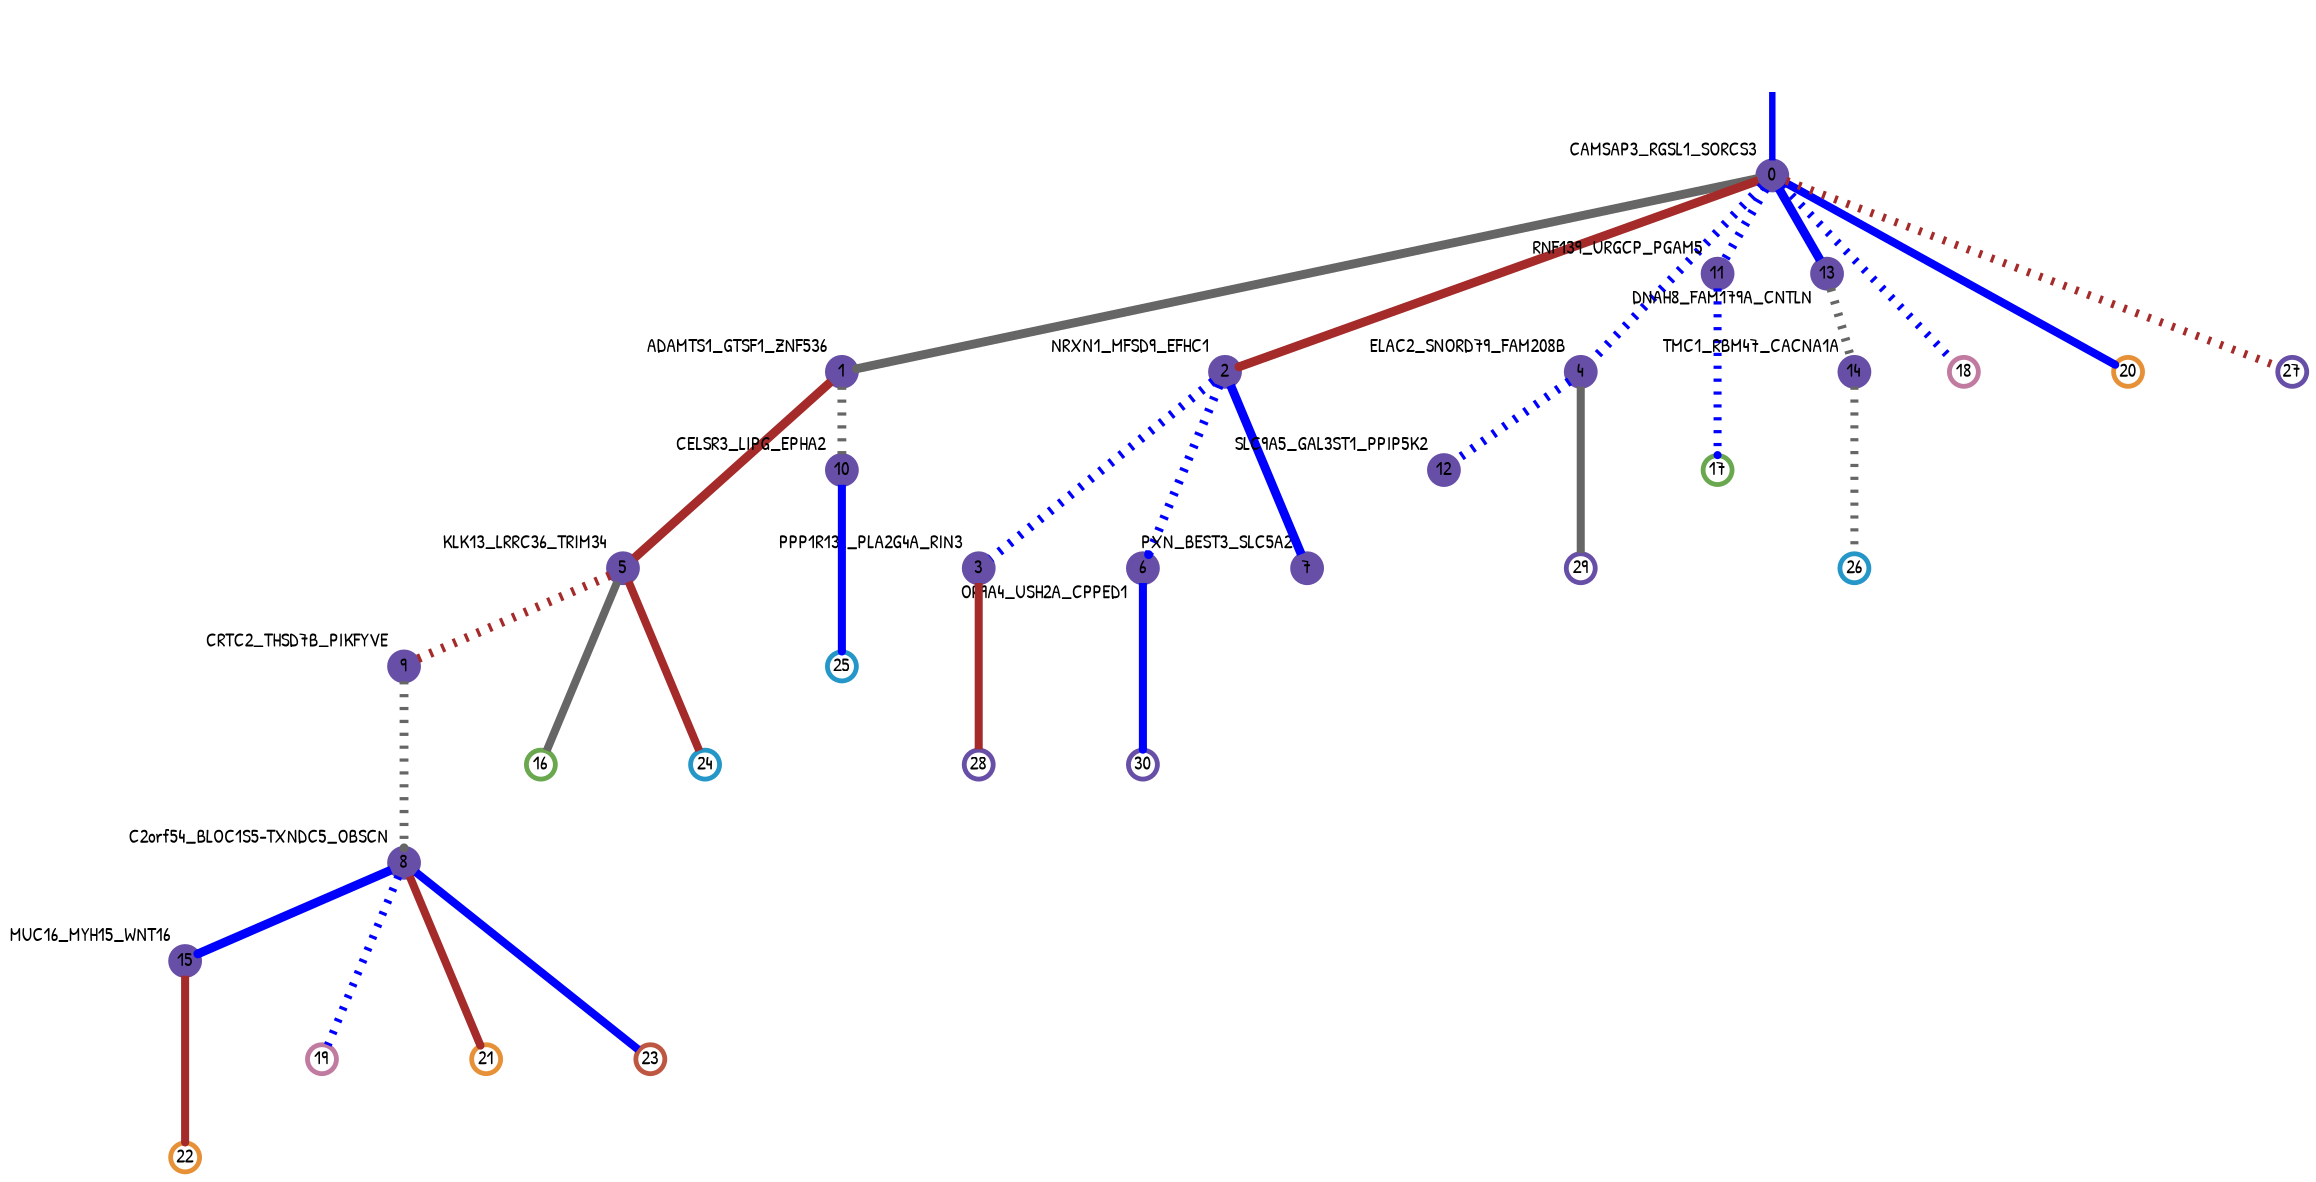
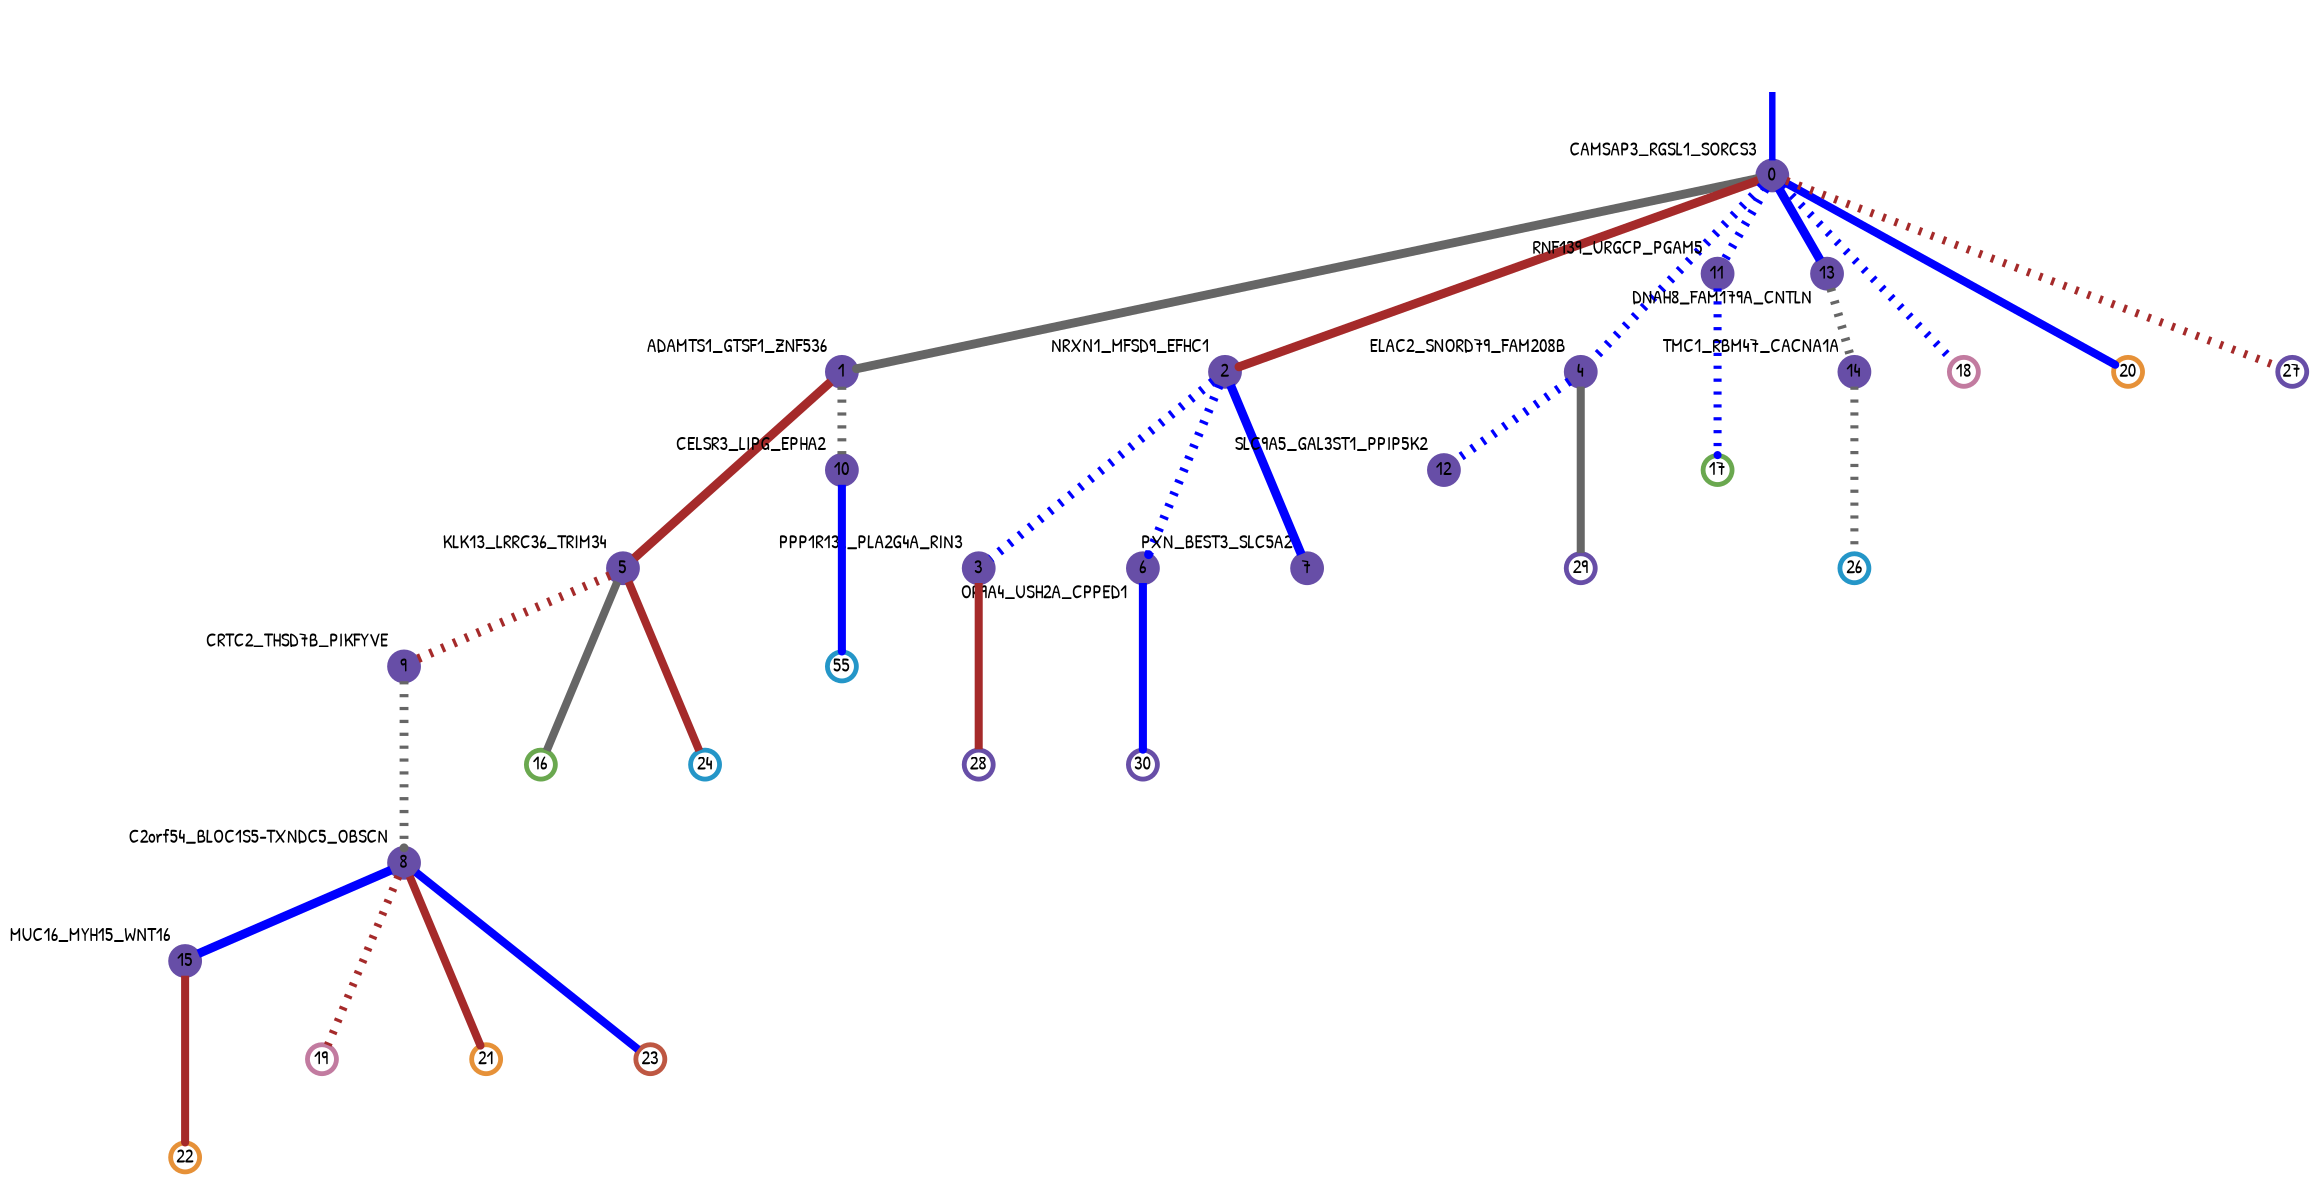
(842, 666) -> (842, 666)
(295, 912) -> (295, 912)
(363, 961) -> (363, 961)
